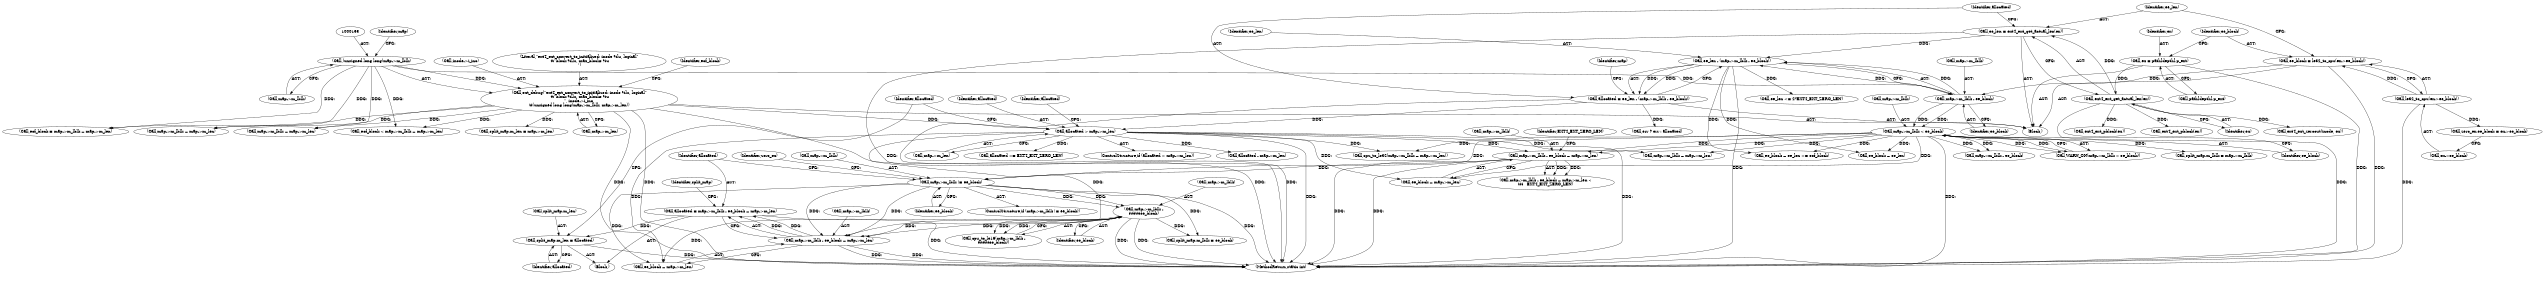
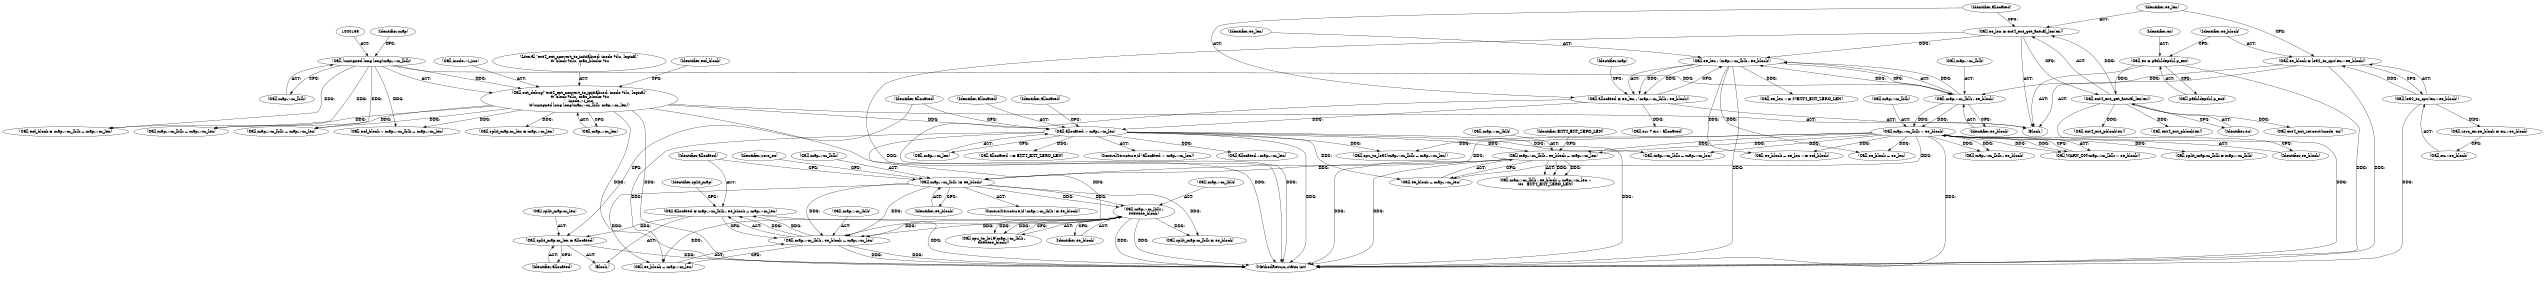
(1124, 193) -> none
